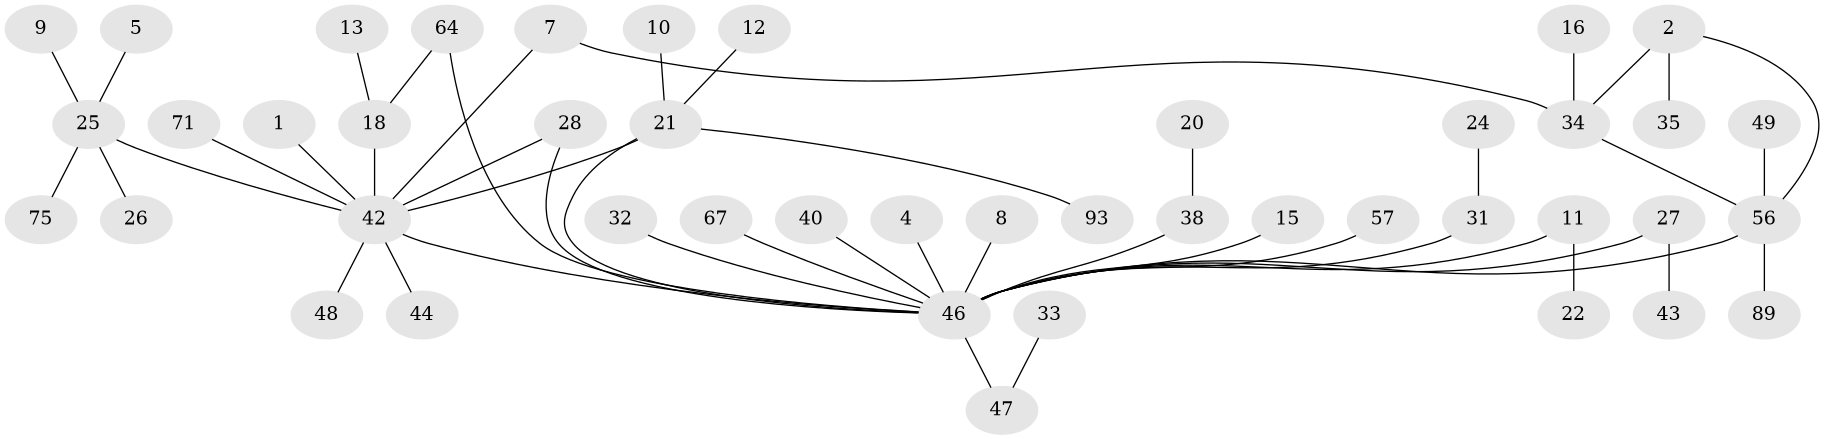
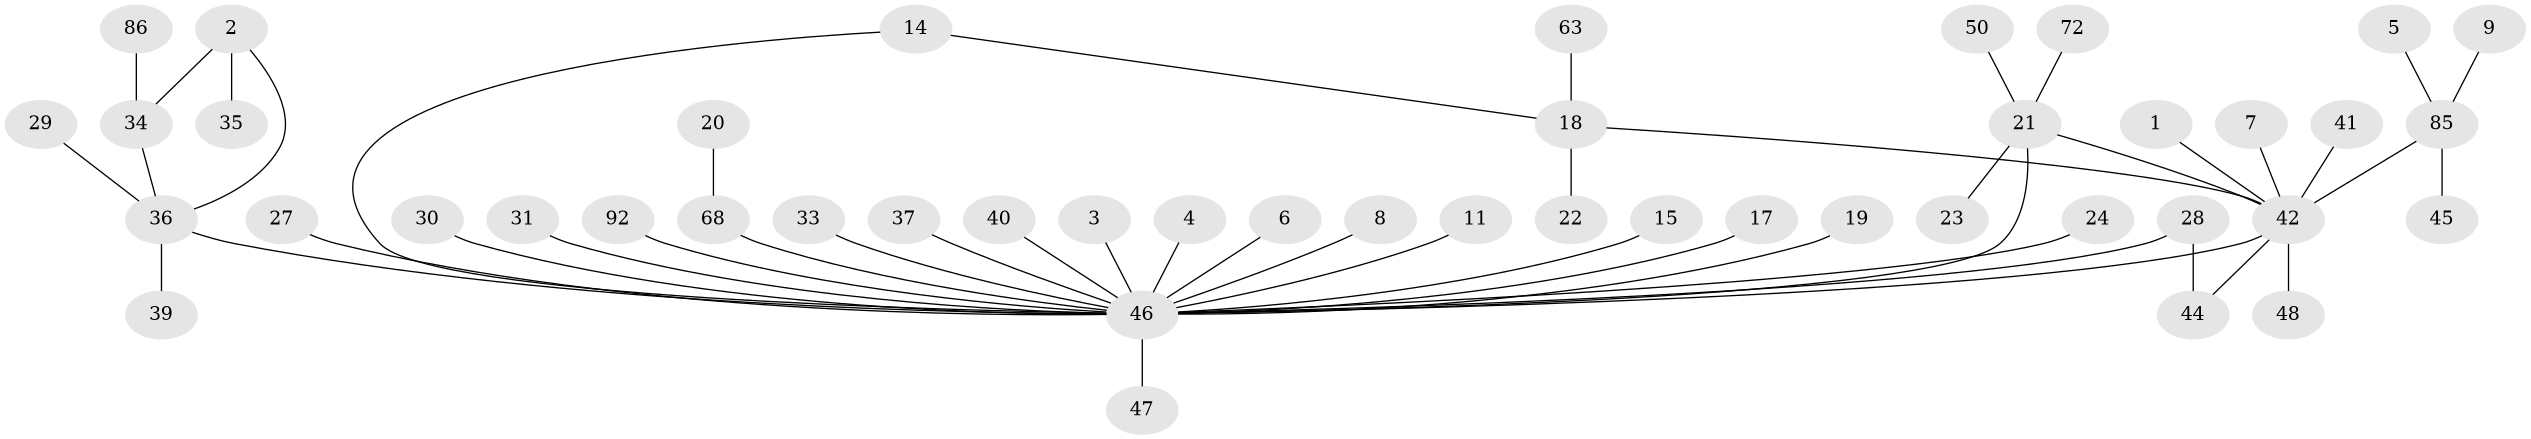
(352, 29) -> (1571, 29)
(447, 29) -> (916, 29)
(659, 29) -> (1977, 29)
(754, 29) -> (2073, 29)
(1574, 29) -> (136, 29)
(1064, 71) -> none
(89, 124) -> (2442, 124)
(184, 124) -> (2347, 124)
(1764, 124) -> (41, 124)
(473, 172) -> (2193, 268)
(1478, 172) -> (1693, 285)
(41, 220) -> (2442, 220)
(136, 220) -> none
none -> (428, 220)
(621, 220) -> (618, 220)
(716, 220) -> (904, 220)
none -> (1095, 220)
(1097, 220) -> (1952, 220)
(1193, 220) -> (713, 220)
none -> (1285, 220)
(1383, 220) -> (1762, 220)
(1764, 220) -> (161, 220)
none -> (1857, 220)
(1574, 277) -> (1571, 172)
(1669, 315) -> none
(1764, 315) -> (161, 315)
(1026, 363) -> (970, 277)
